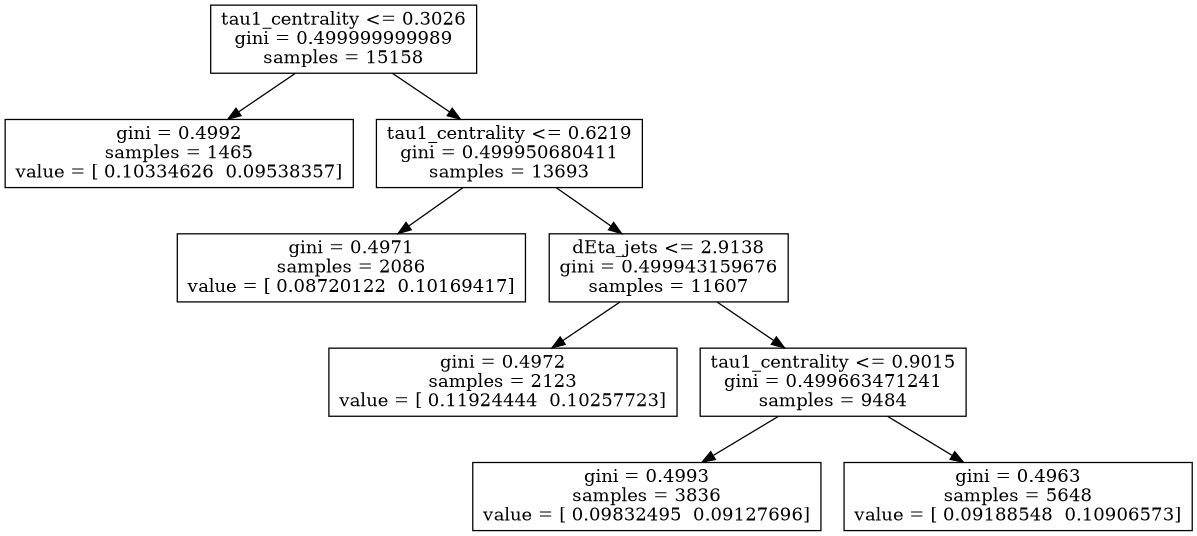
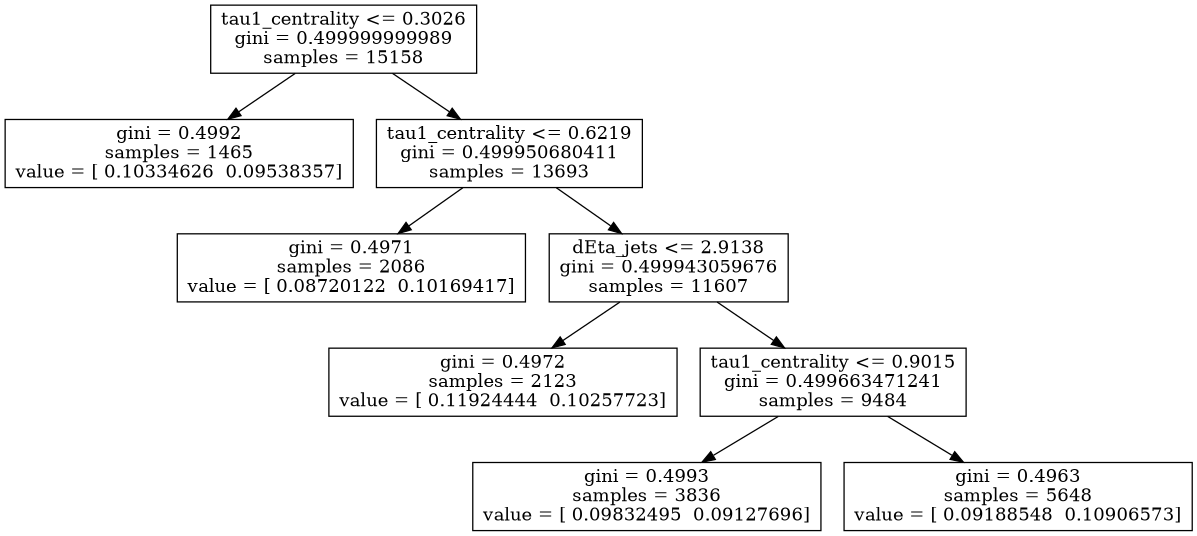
(669, 268) -> (669, 268)
